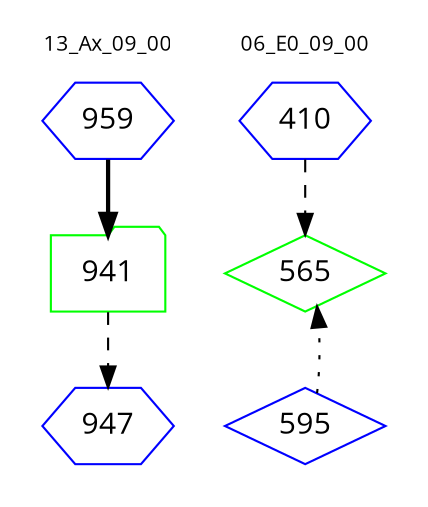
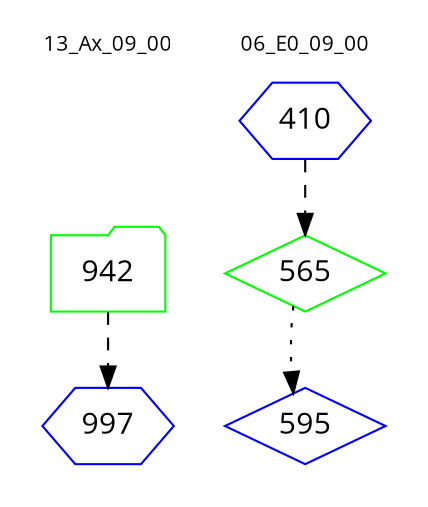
(108, 121) -> none
(108, 273) -> (108, 273)
(319, 360) -> (291, 339)
(108, 426) -> (108, 426)
